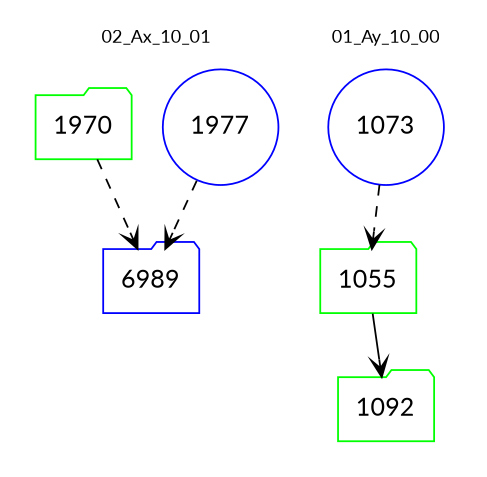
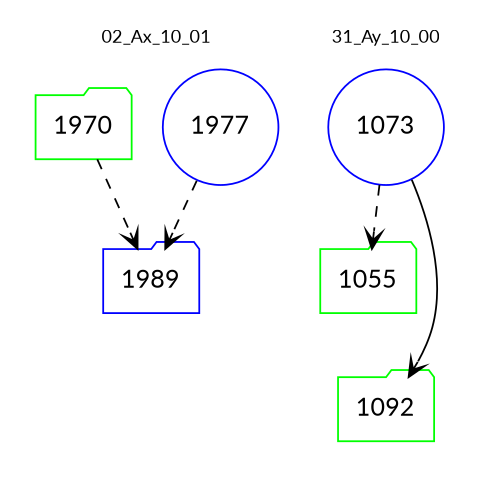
(386, 38) -> (386, 38)
(151, 281) -> (151, 281)
(376, 336) -> (436, 270)
